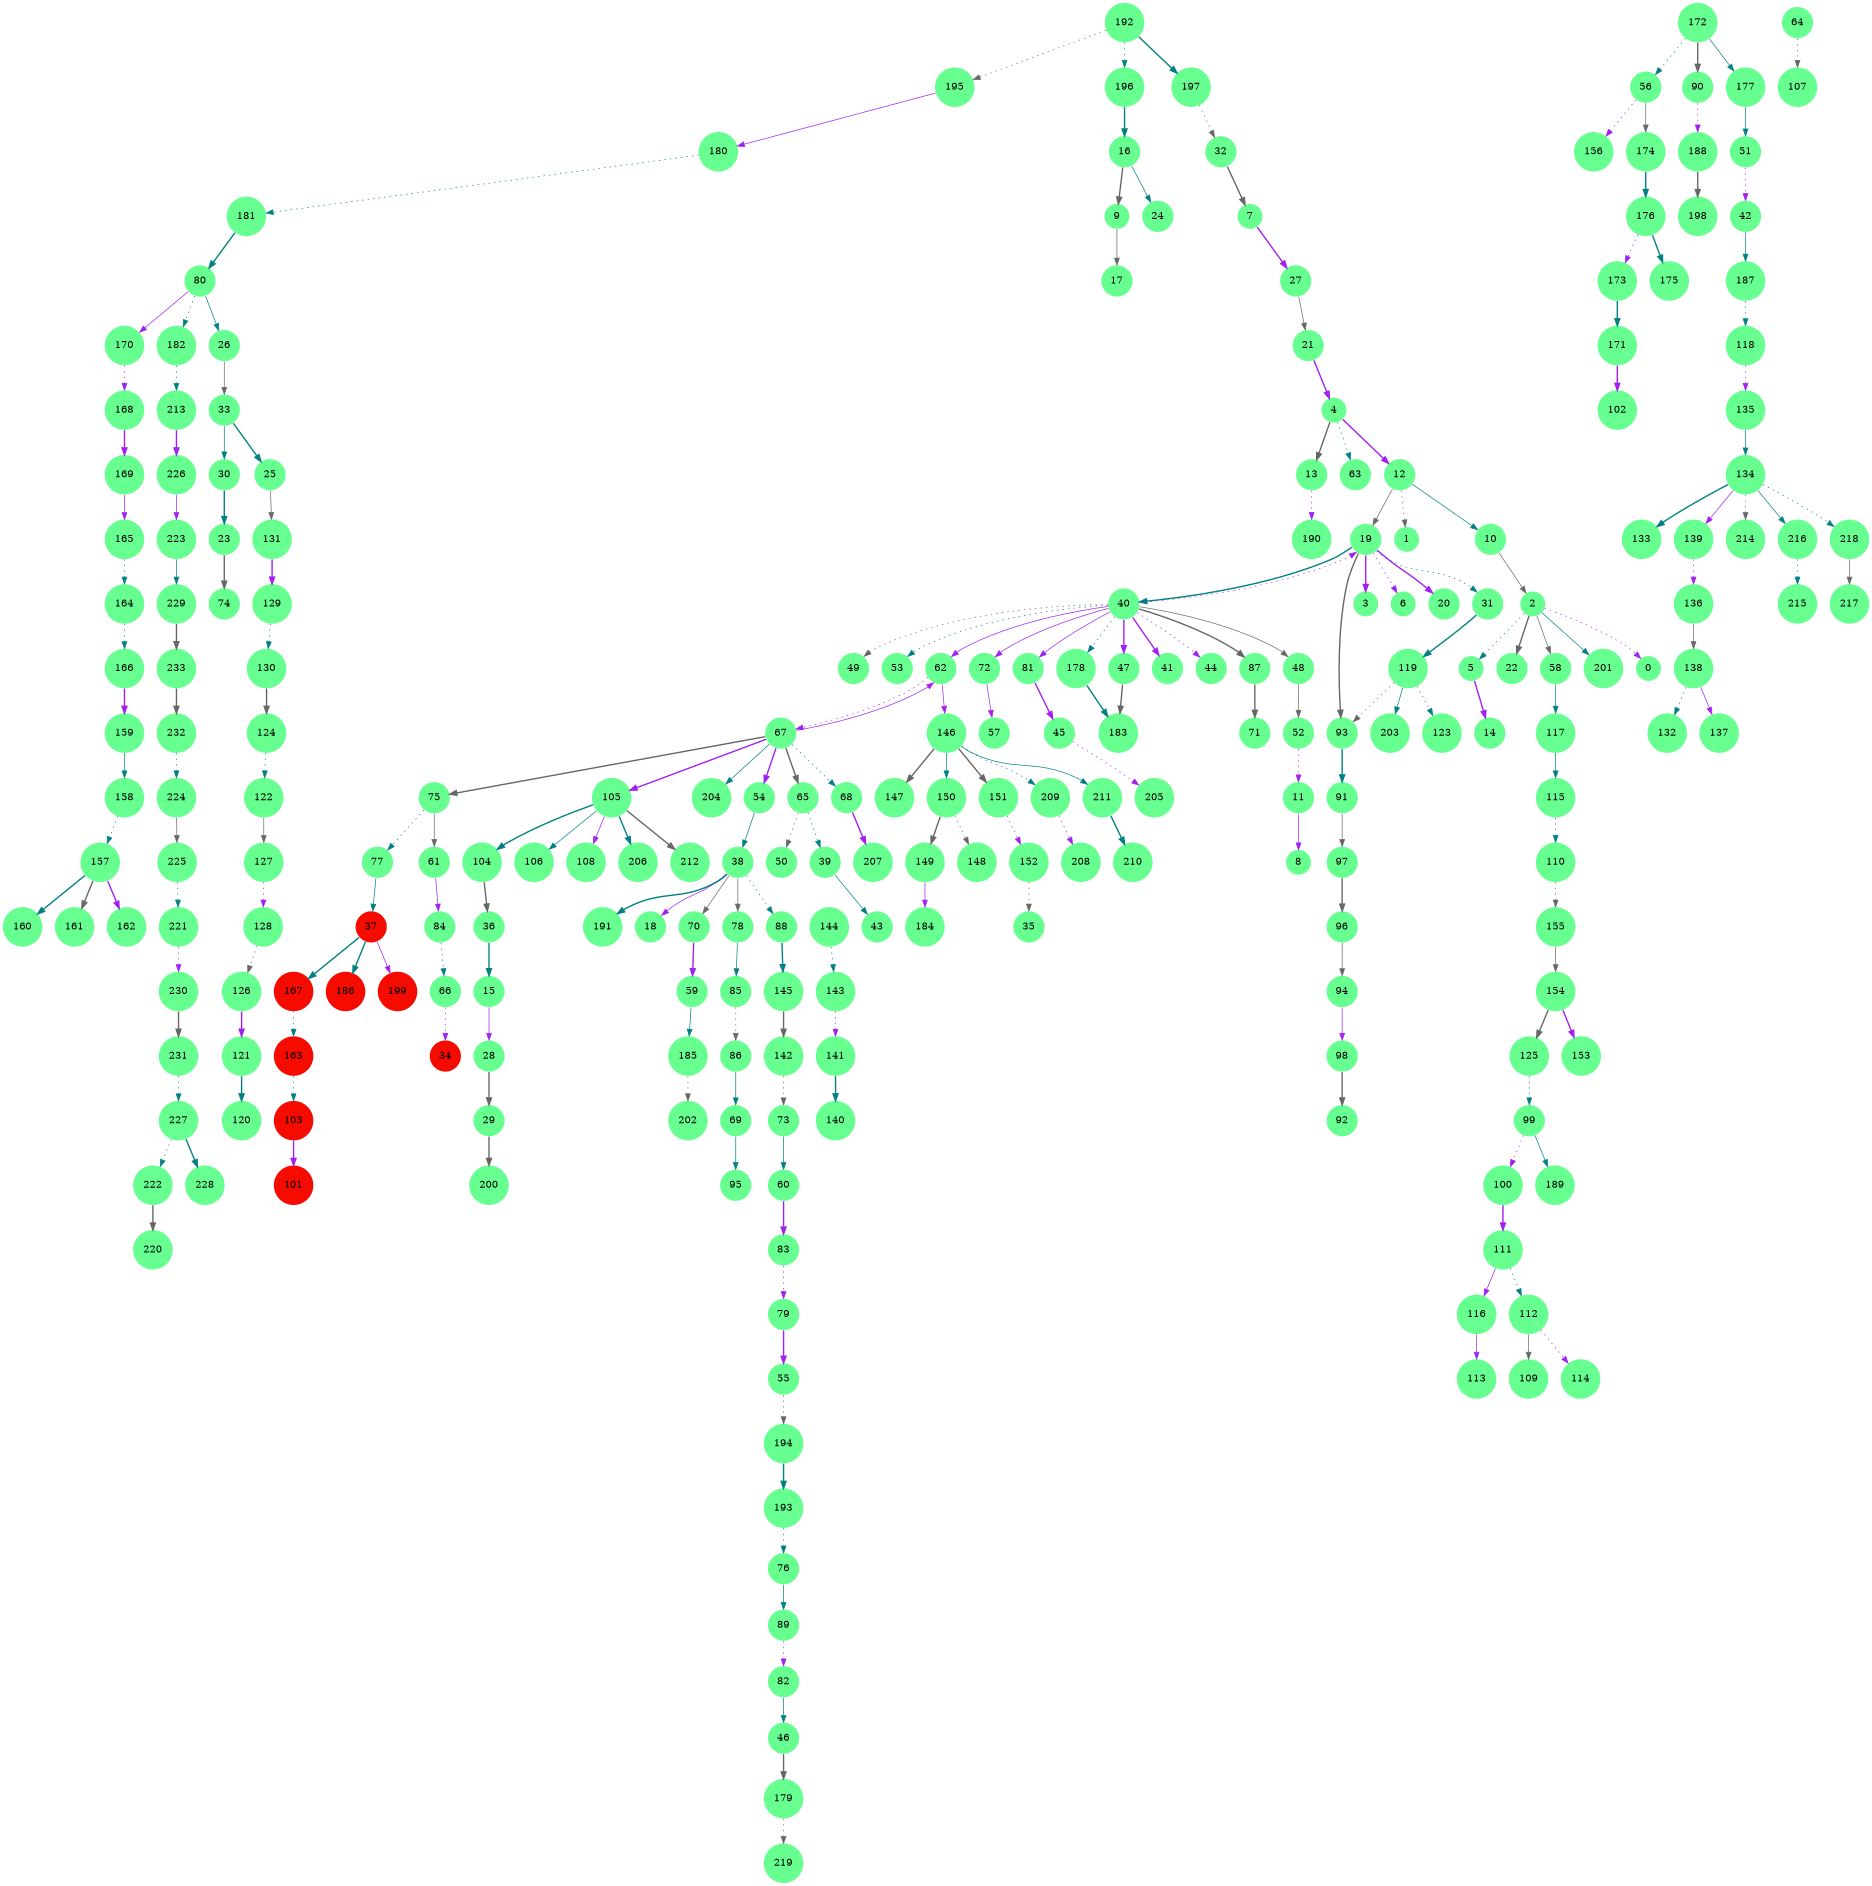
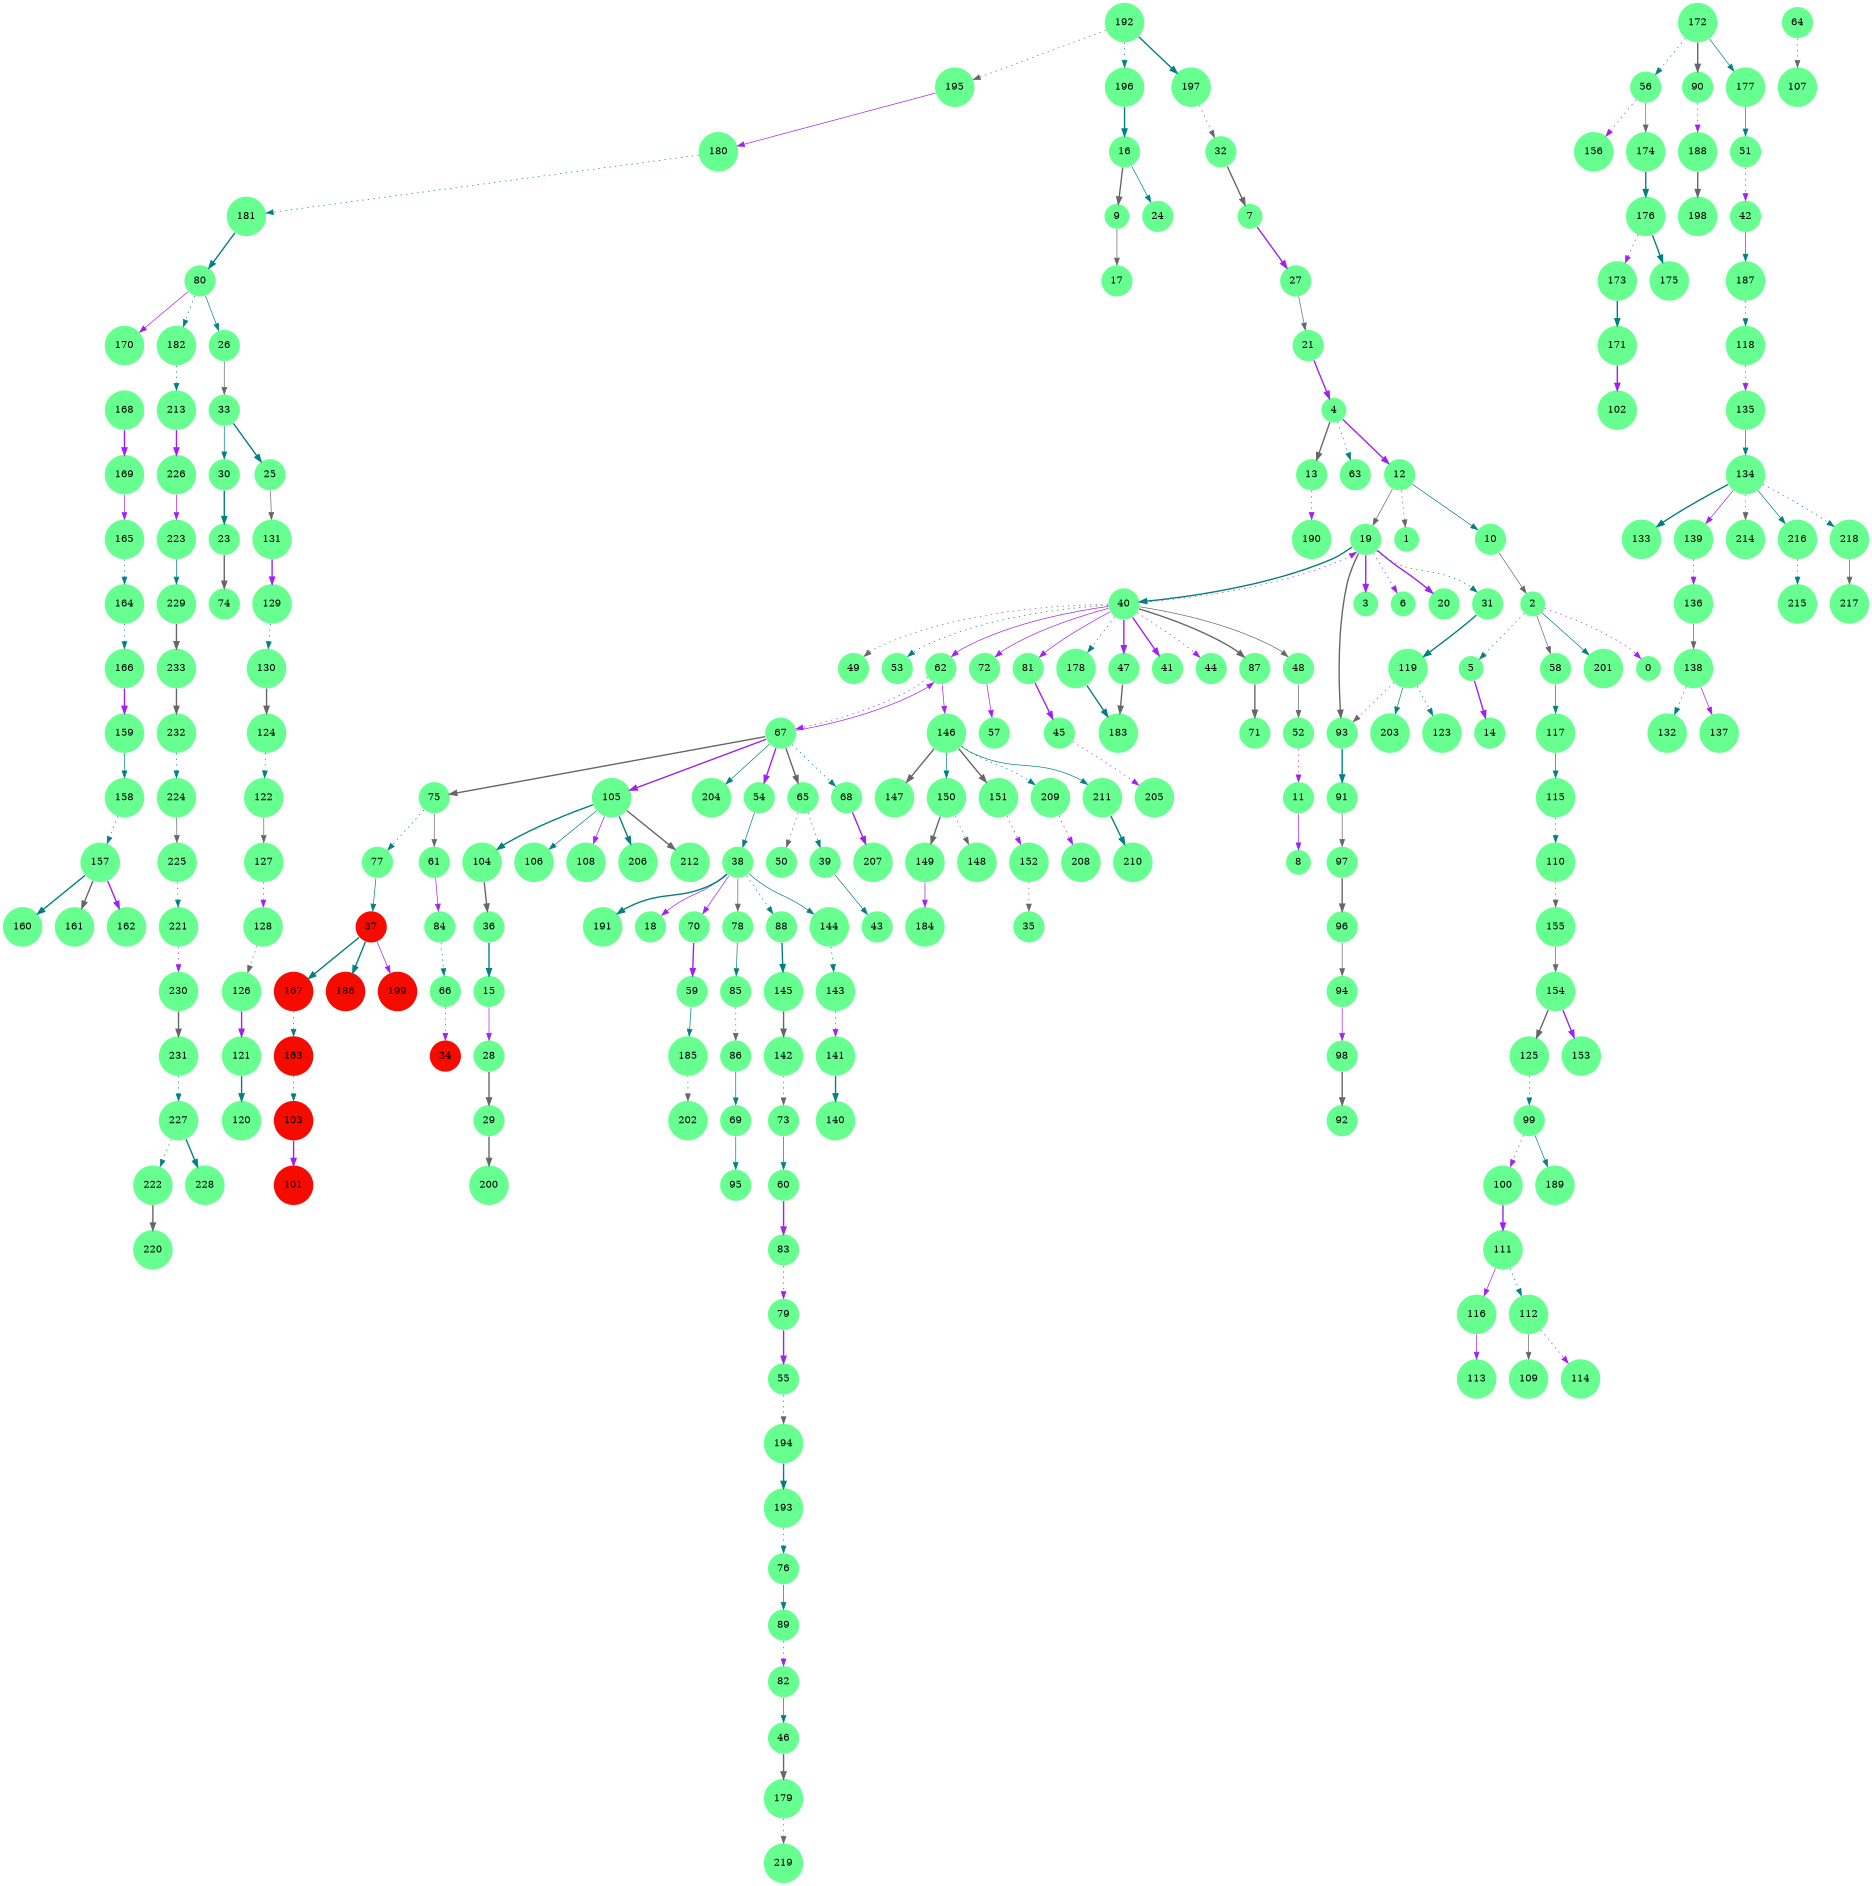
(124, 374) -> none
(1512, 669) -> none
(718, 892) -> (718, 892)
none -> (778, 893)
